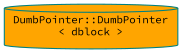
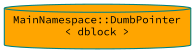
(91, 27) -> (98, 27)
